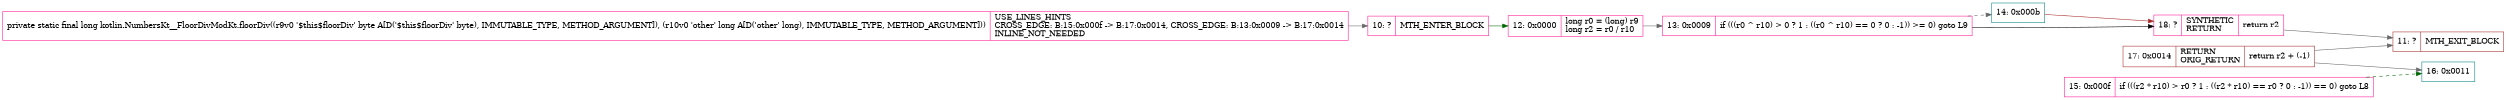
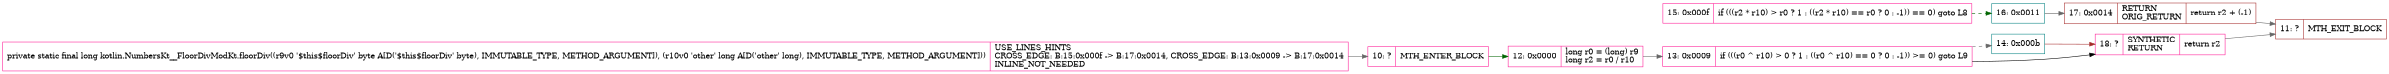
(2365, 66) -> (2052, 13)
